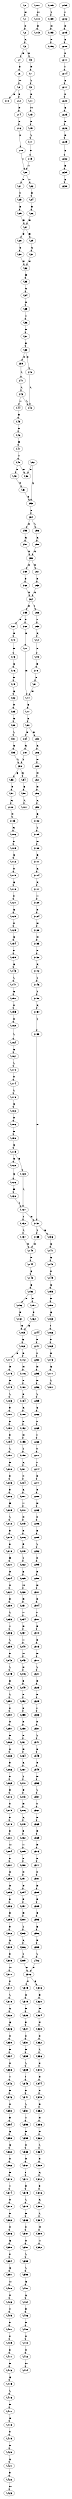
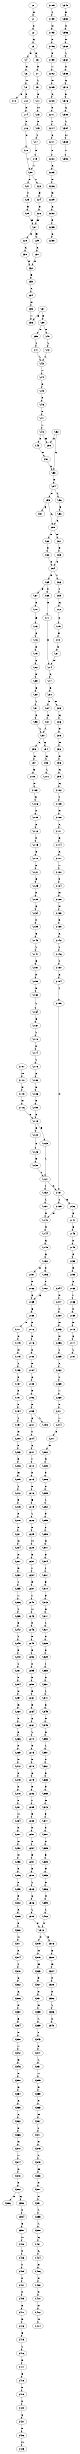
none -> (52, 52)
(25, 329) -> (37, 315)
(25, 400) -> (45, 356)
(28, 551) -> (50, 513)
none -> (22, 1108)
(23, 1462) -> (31, 1417)
(39, 2084) -> none
(9, 2240) -> (19, 2196)
